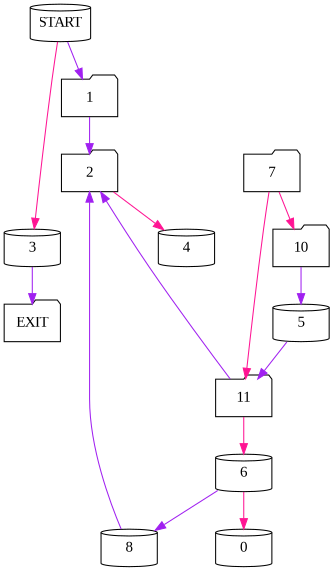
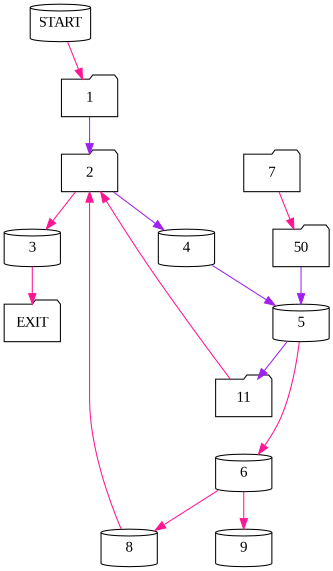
(73, 56) -> (73, 56)
(46, 130) -> (64, 206)
(134, 208) -> (134, 208)
(301, 248) -> (301, 248)
(32, 280) -> (32, 280)
(257, 280) -> none
none -> (239, 283)
(166, 291) -> (166, 291)
(90, 368) -> (90, 368)
(244, 430) -> (289, 396)
(191, 508) -> (191, 508)
(244, 548) -> (244, 548)
